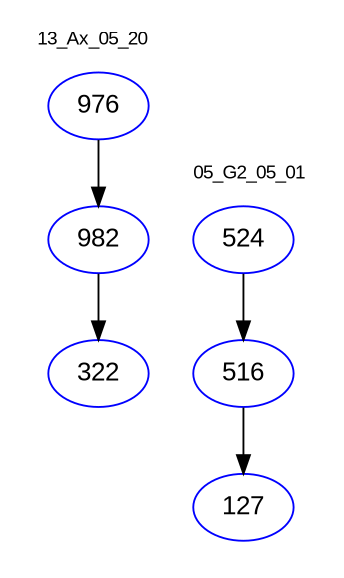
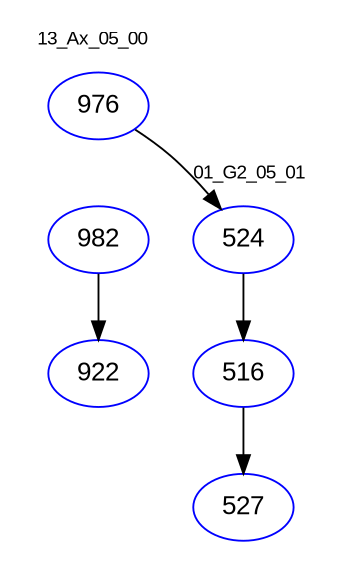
(93, 40) -> (93, 40)
(98, 164) -> (190, 174)
(250, 174) -> (250, 174)
(98, 374) -> (98, 374)
(243, 507) -> (243, 507)
